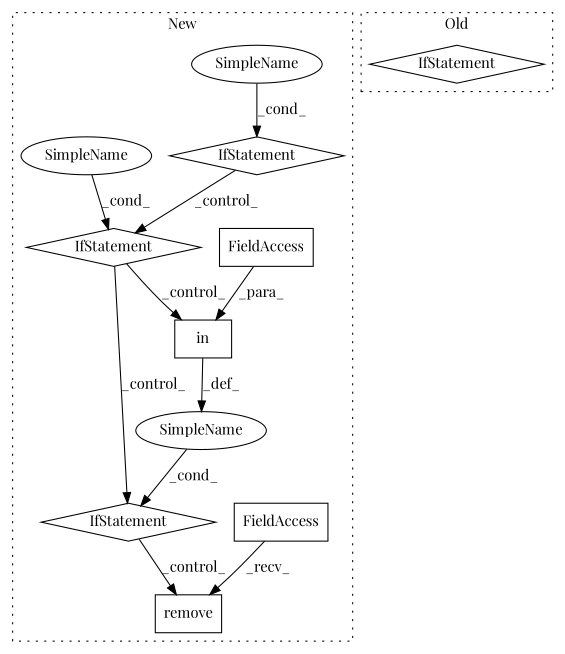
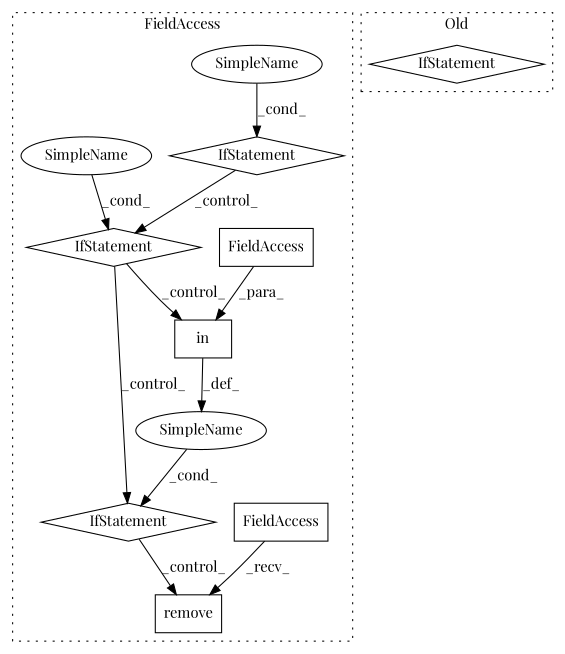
(183, 25) -> (183, 25)
